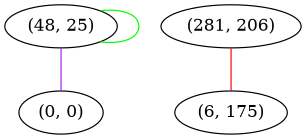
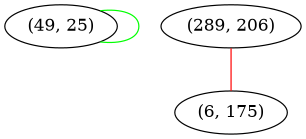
(61, 26) -> (61, 26)
(231, 26) -> (231, 26)
(61, 113) -> none
